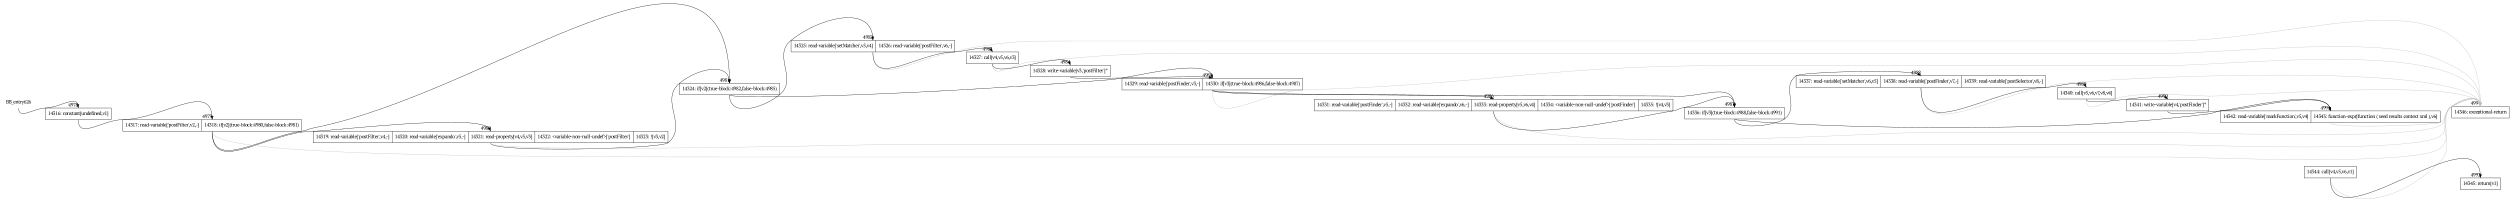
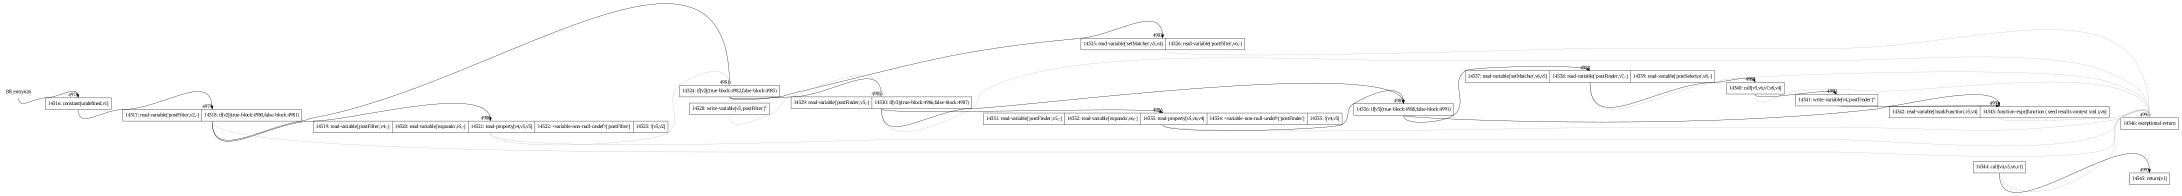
(992, 58) -> none
(1140, 78) -> (800, 94)
(648, 146) -> (633, 141)
